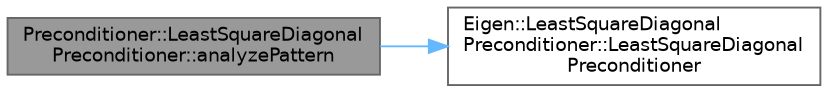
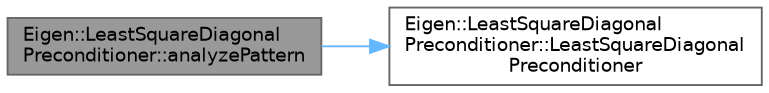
(194, 46) -> (164, 46)
